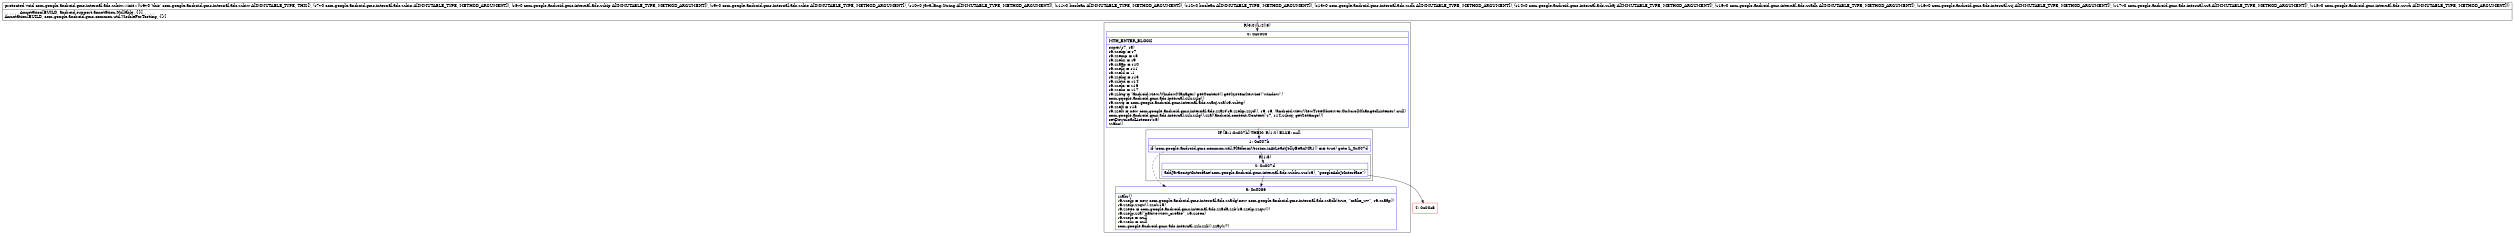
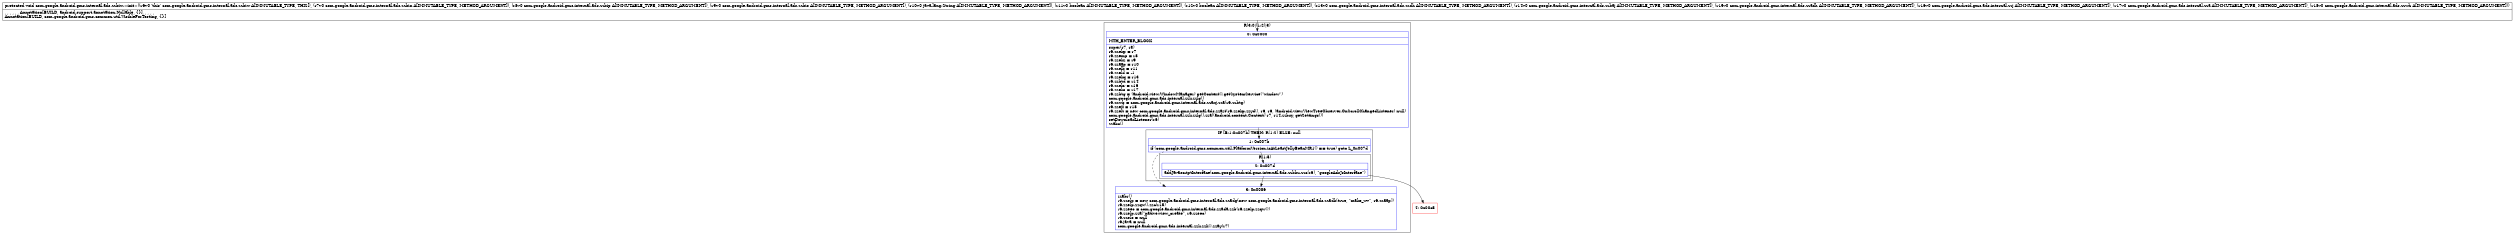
(1133, 222) -> (1131, 222)
